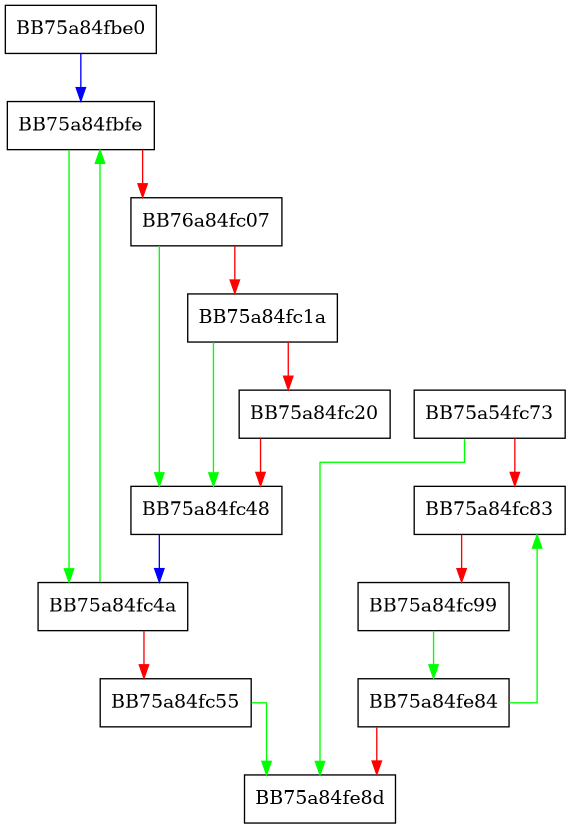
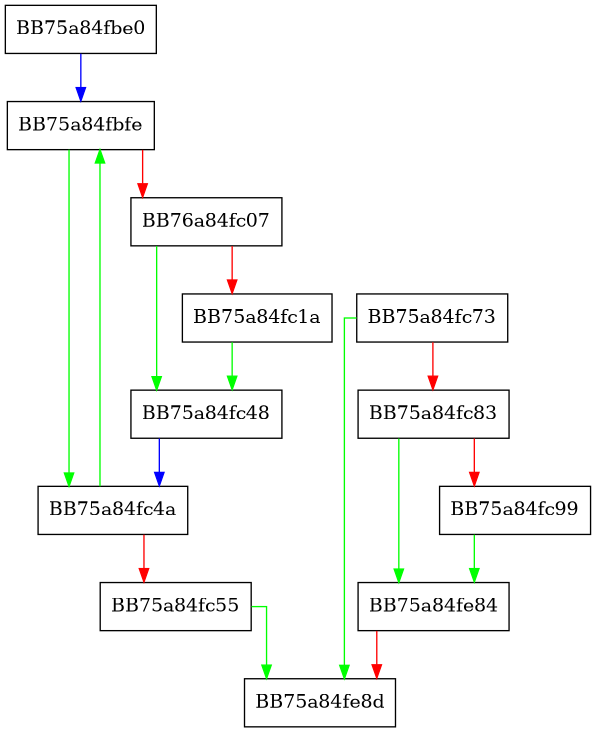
(315, 414) -> none
(490, 414) -> (432, 318)
(537, 639) -> (399, 504)
